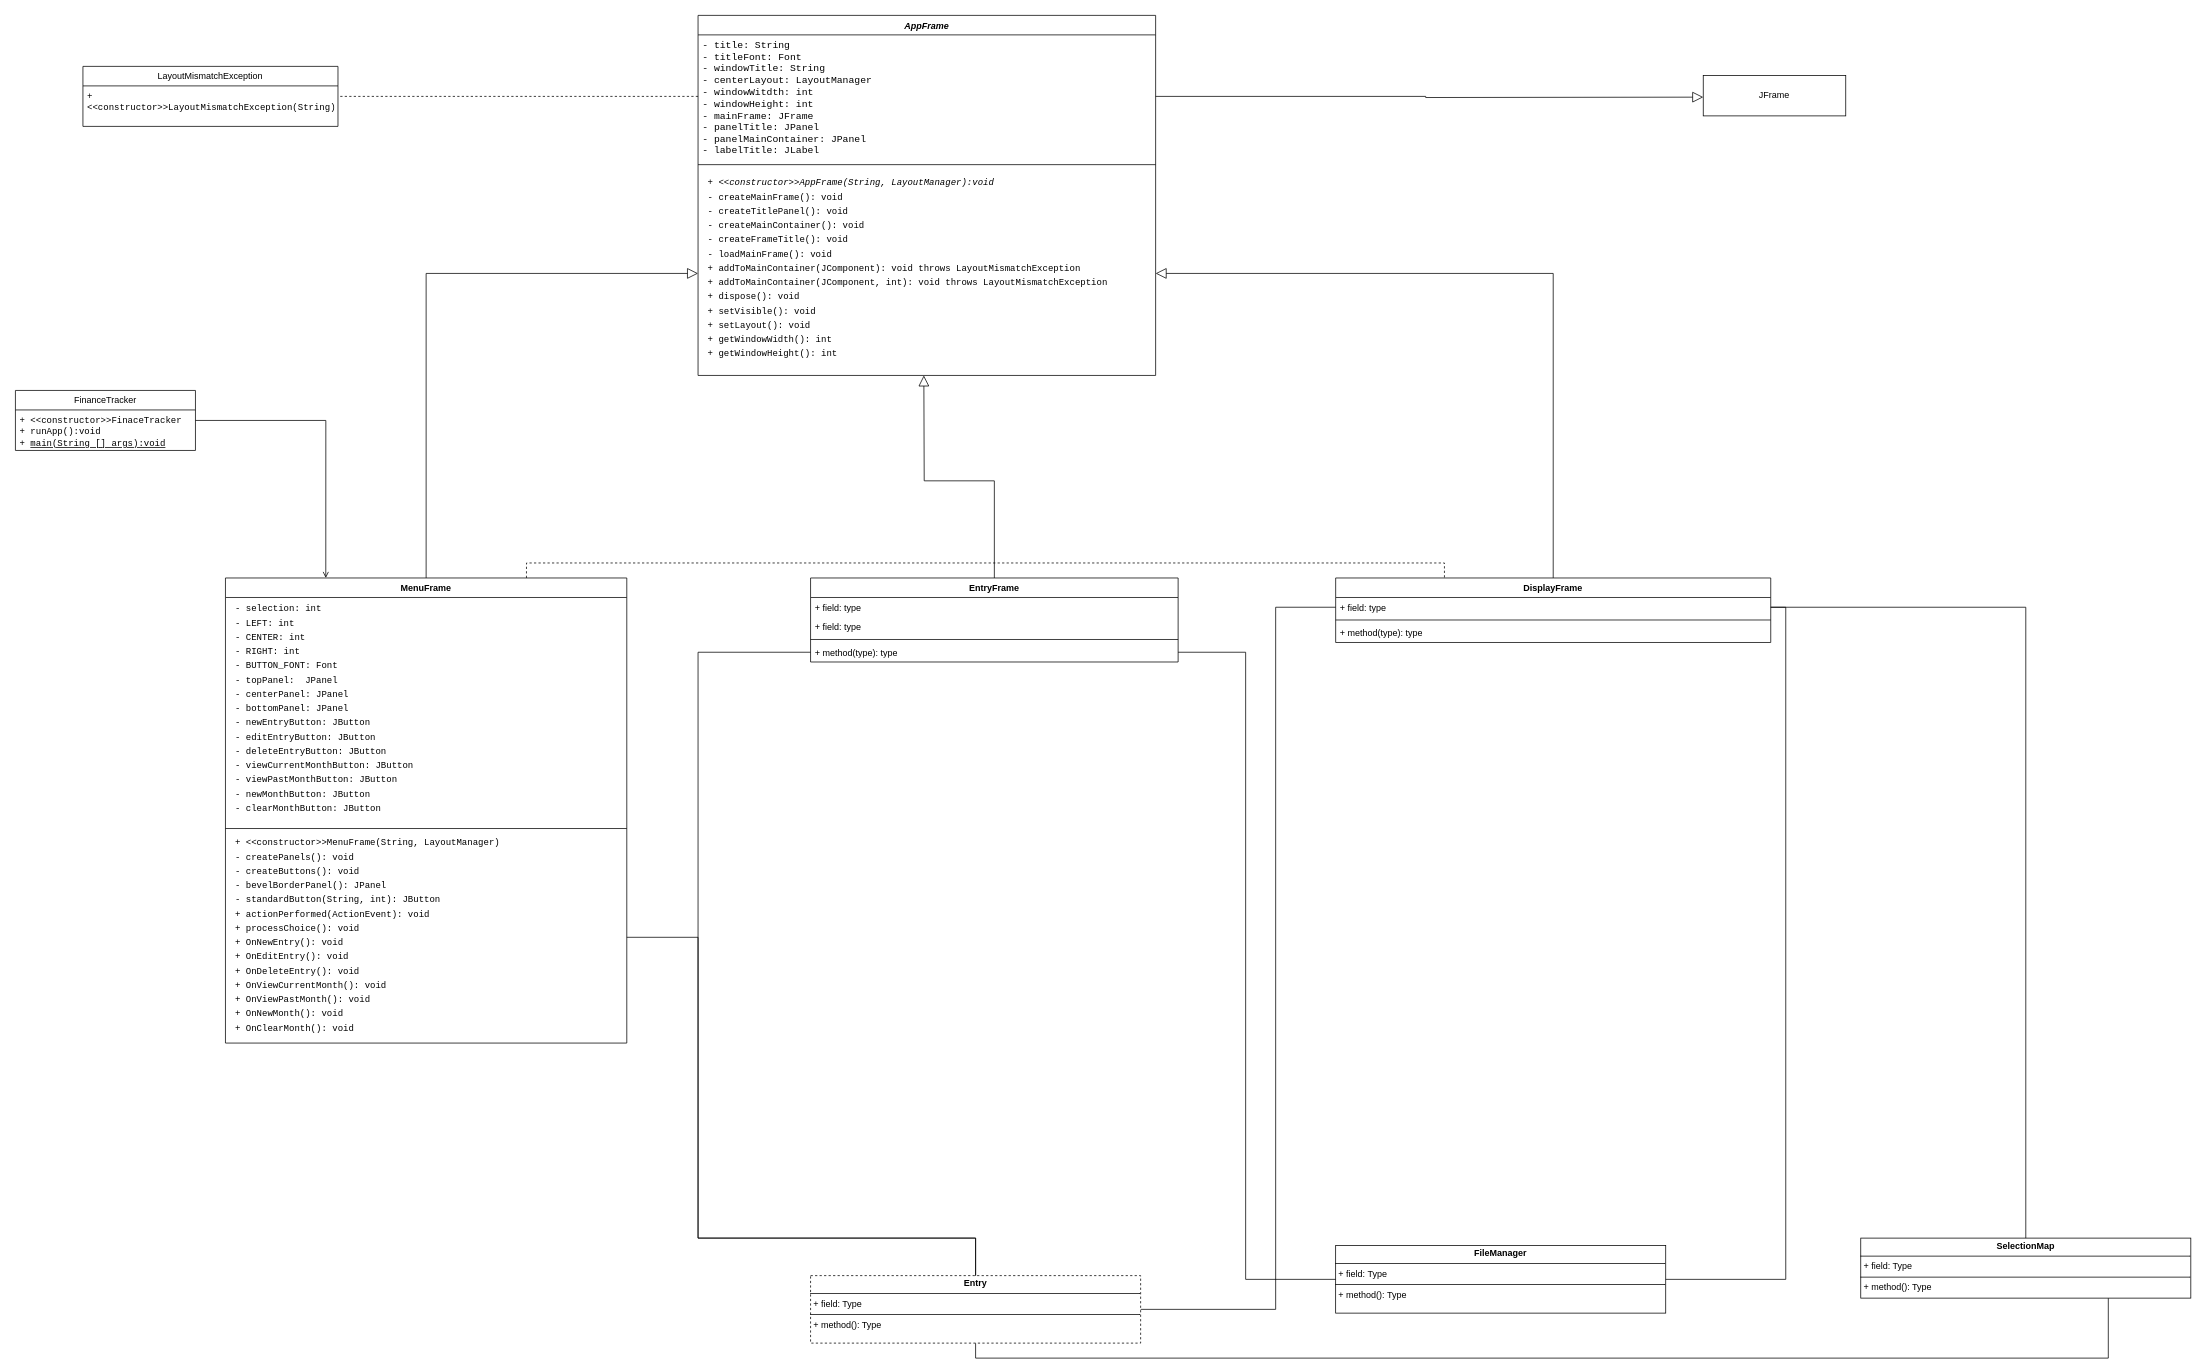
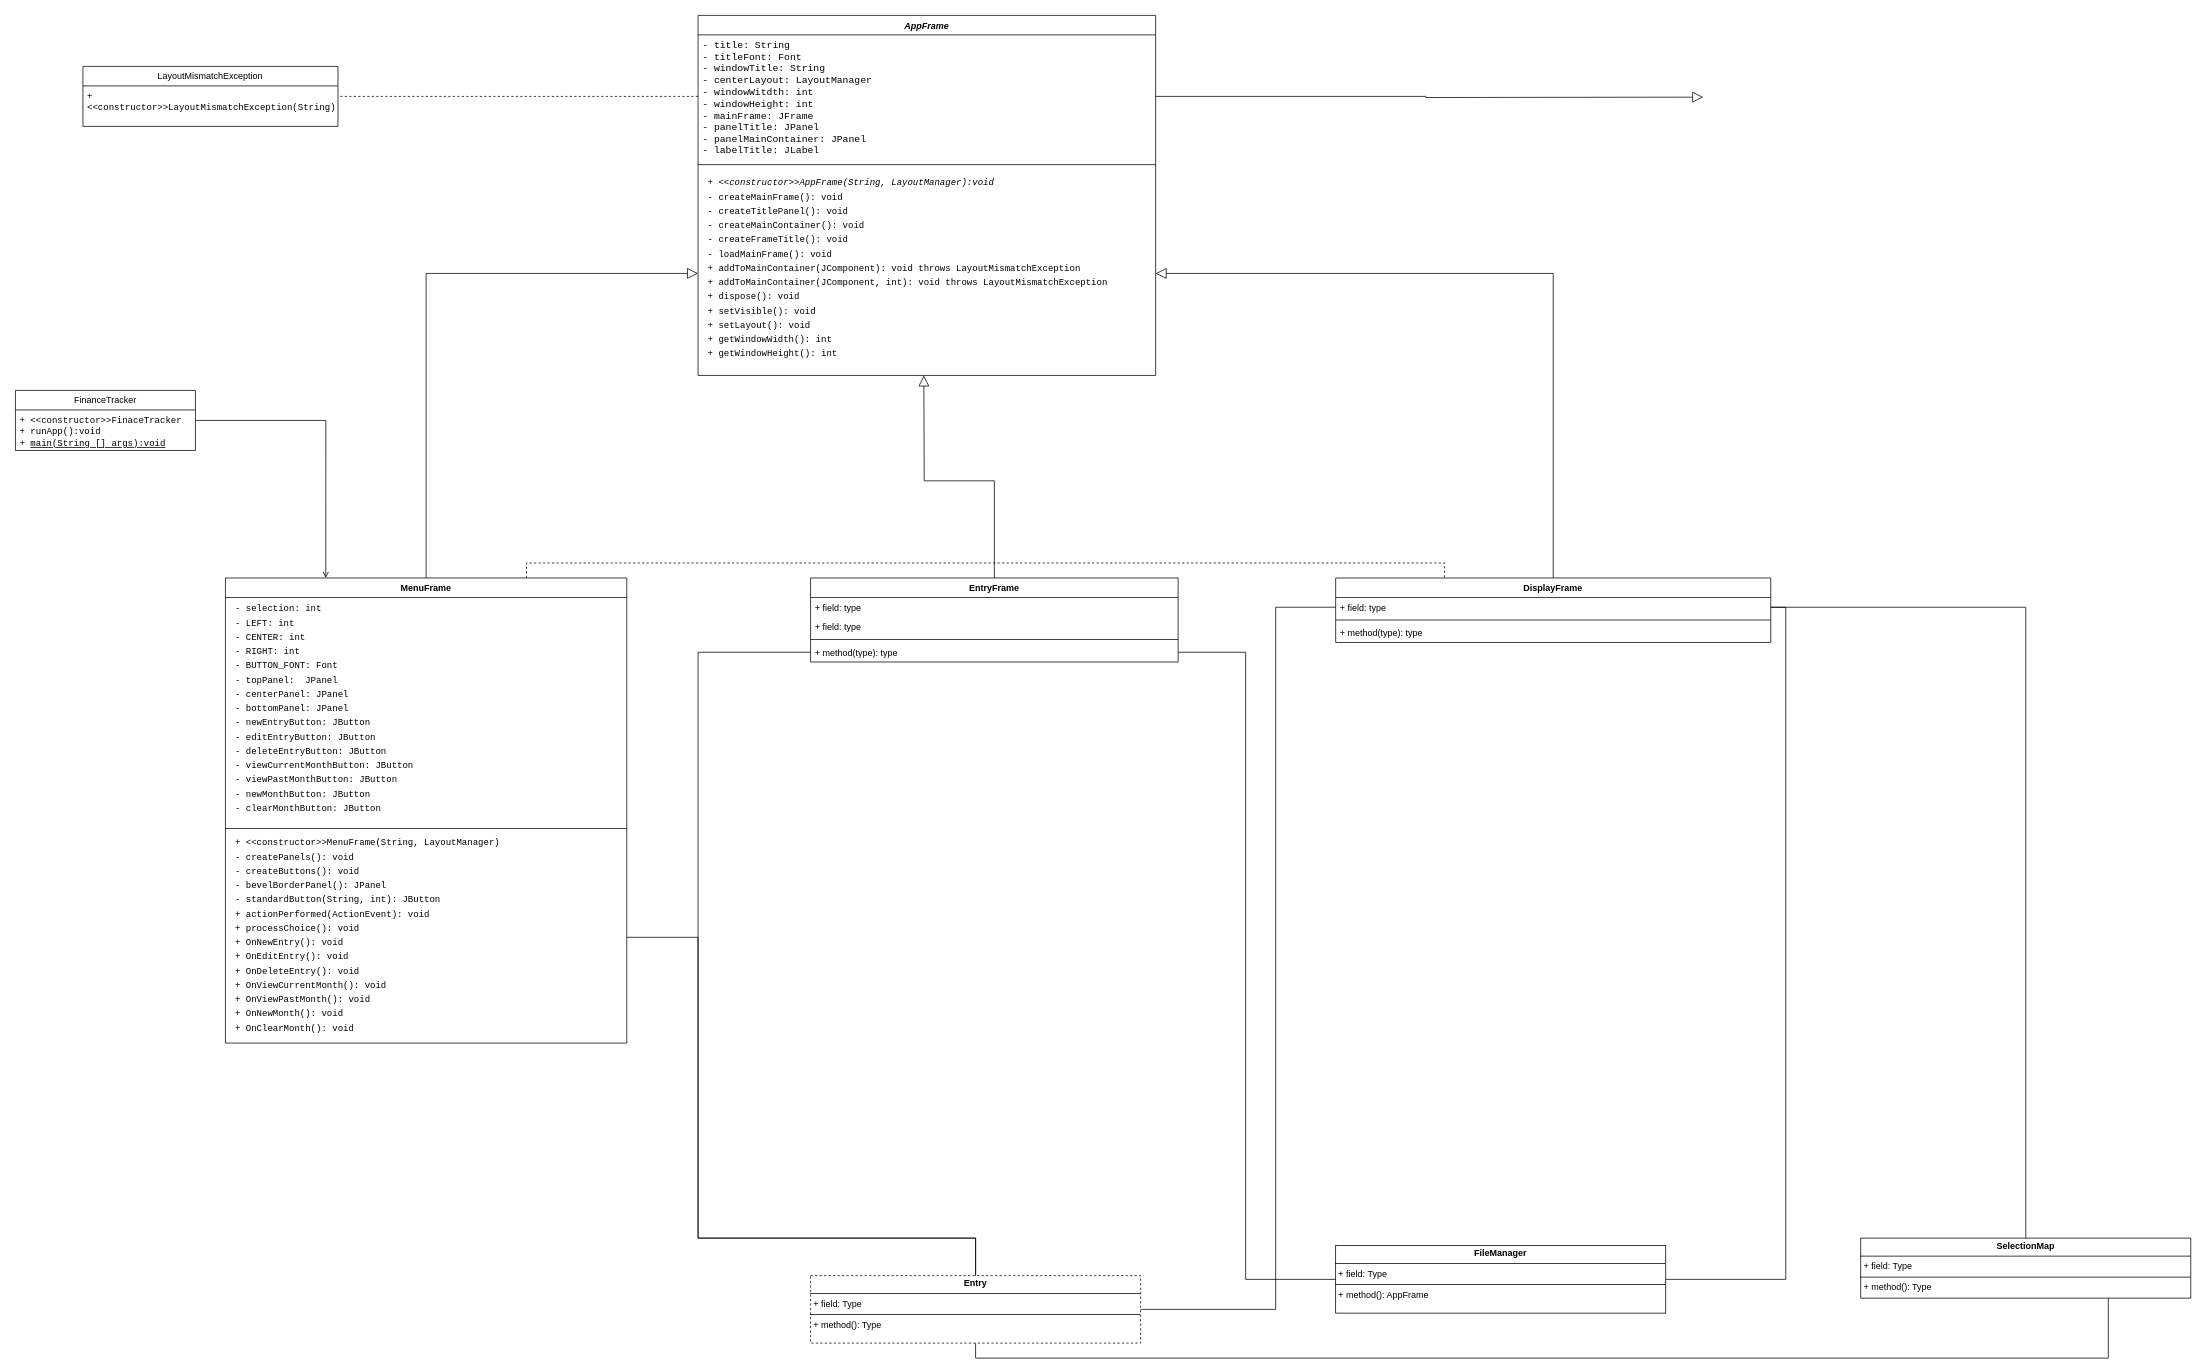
(1774, 96) -> none
(1372, 1262) -> (1382, 1262)
